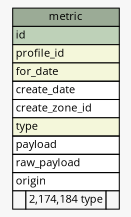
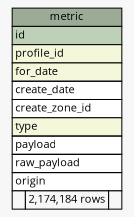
(66, 200) -> (67, 200)
